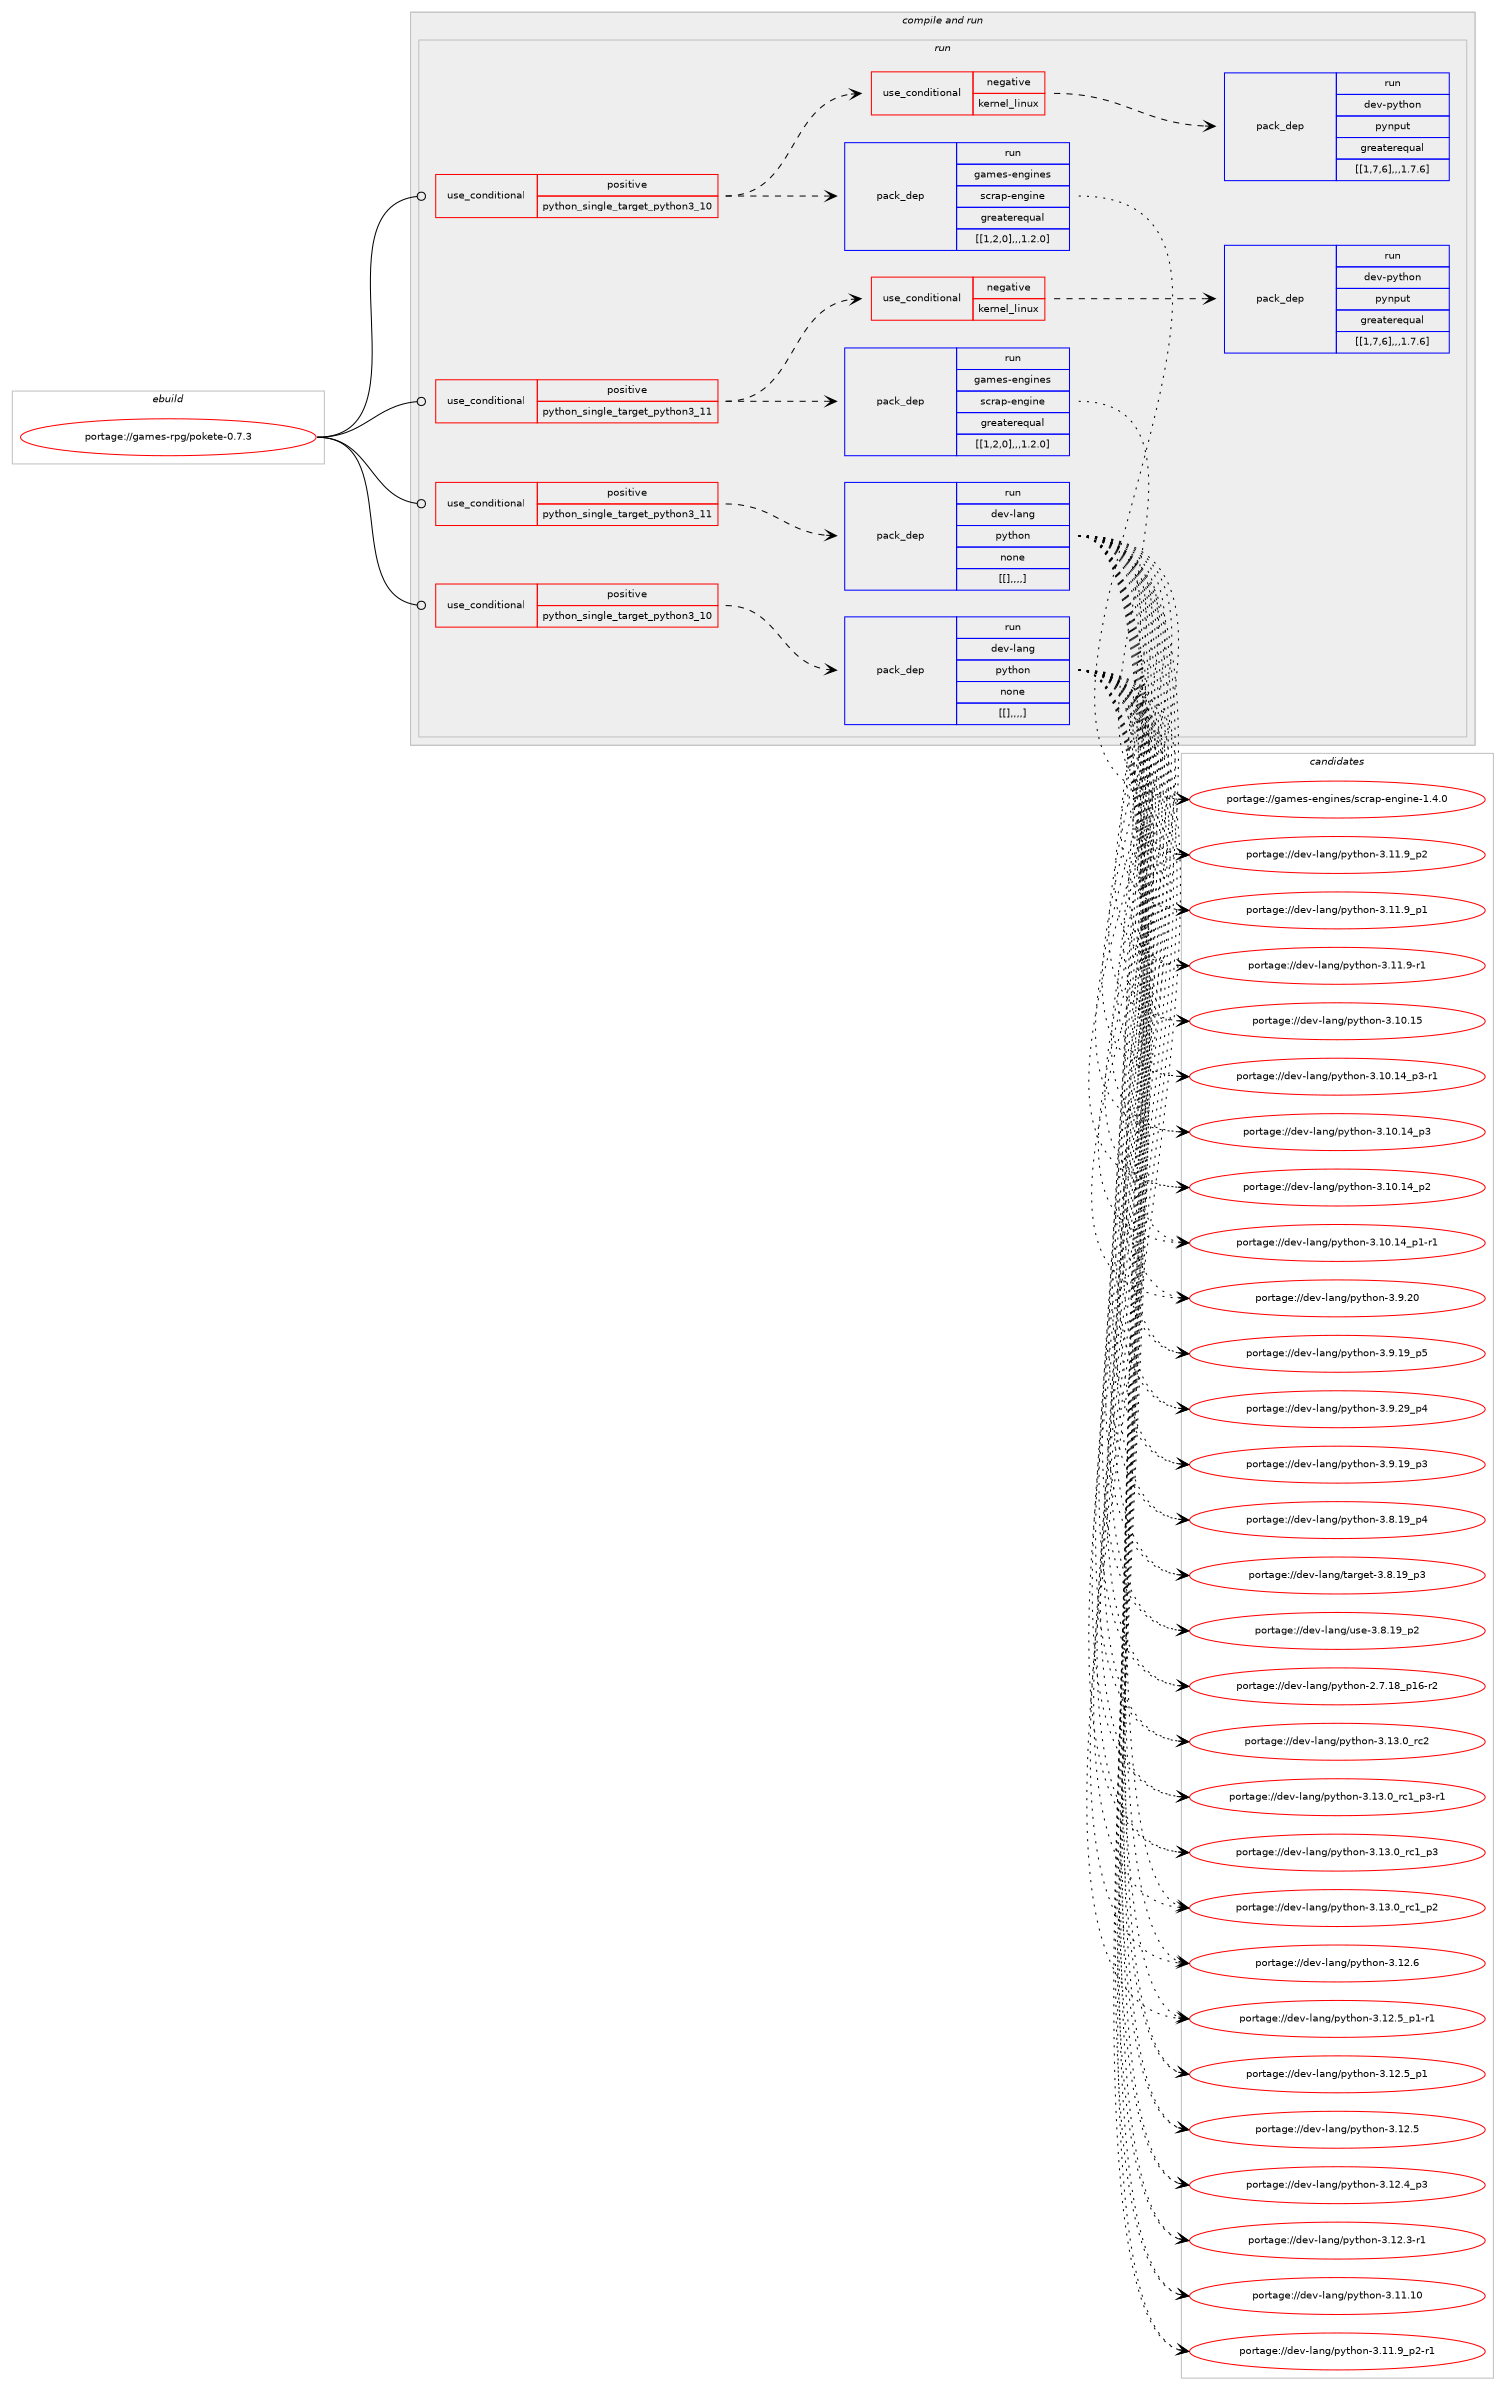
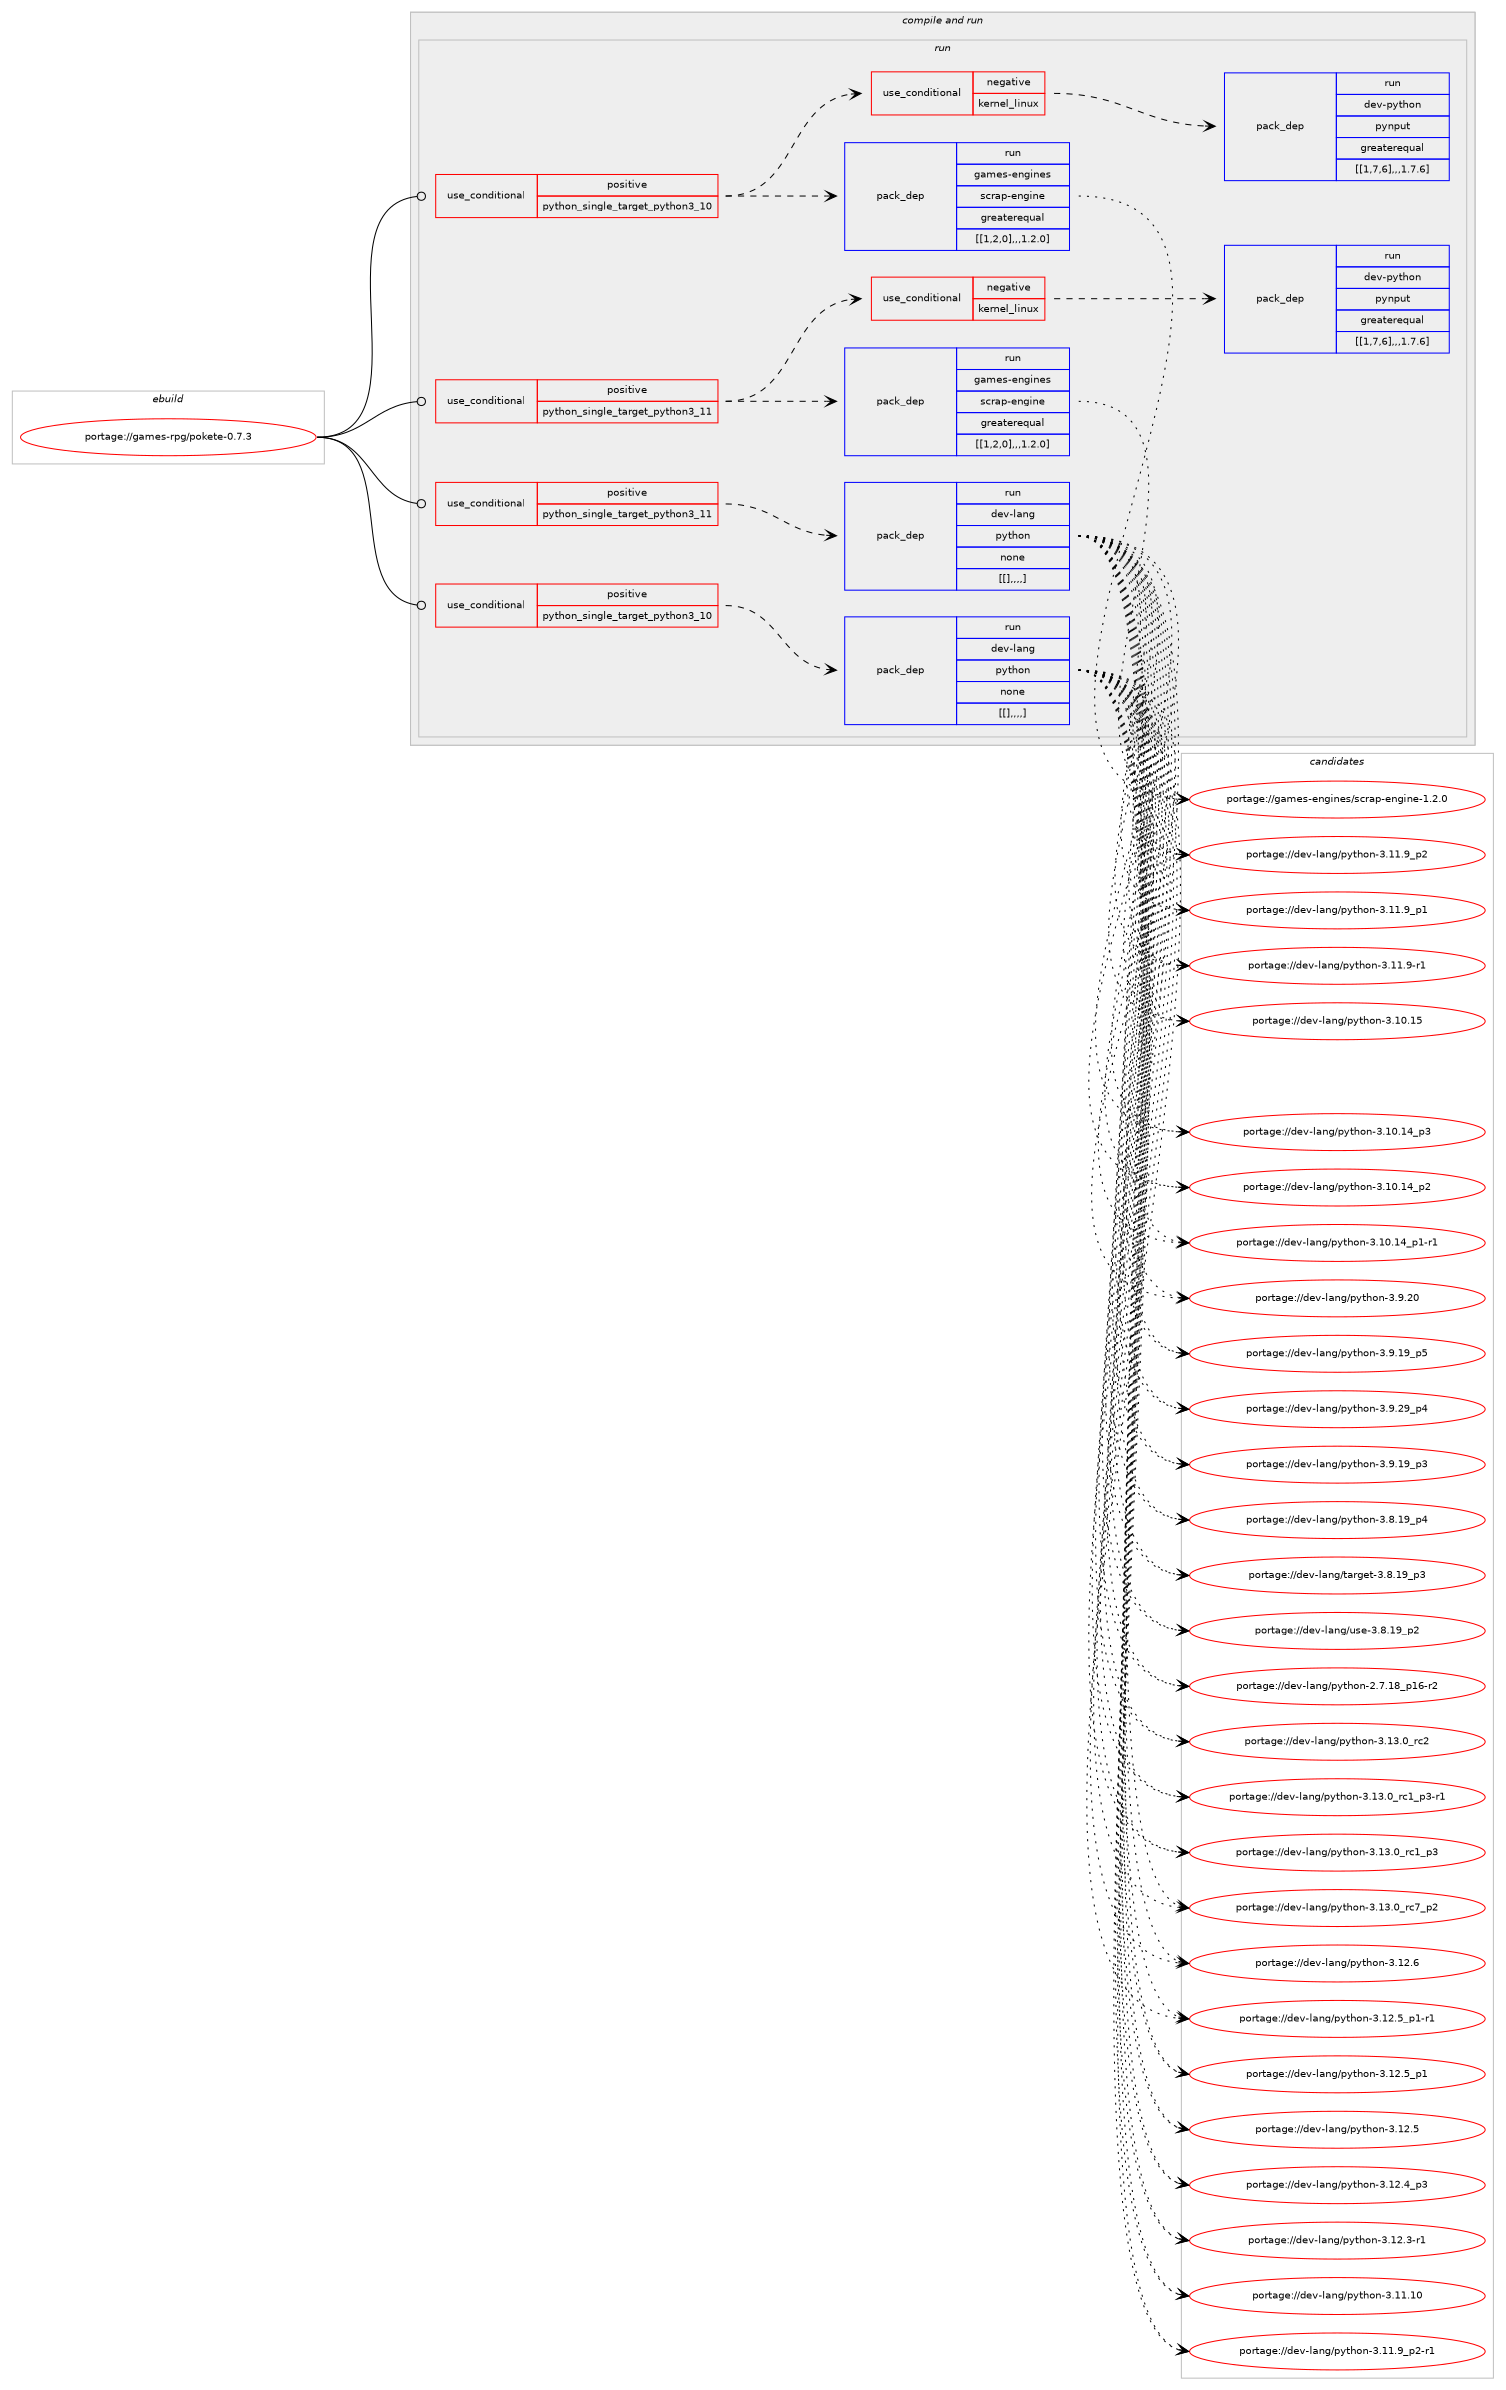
(1337, 800) -> (1337, 800)
(1337, 1077) -> none
(1337, 1908) -> (1337, 1908)
